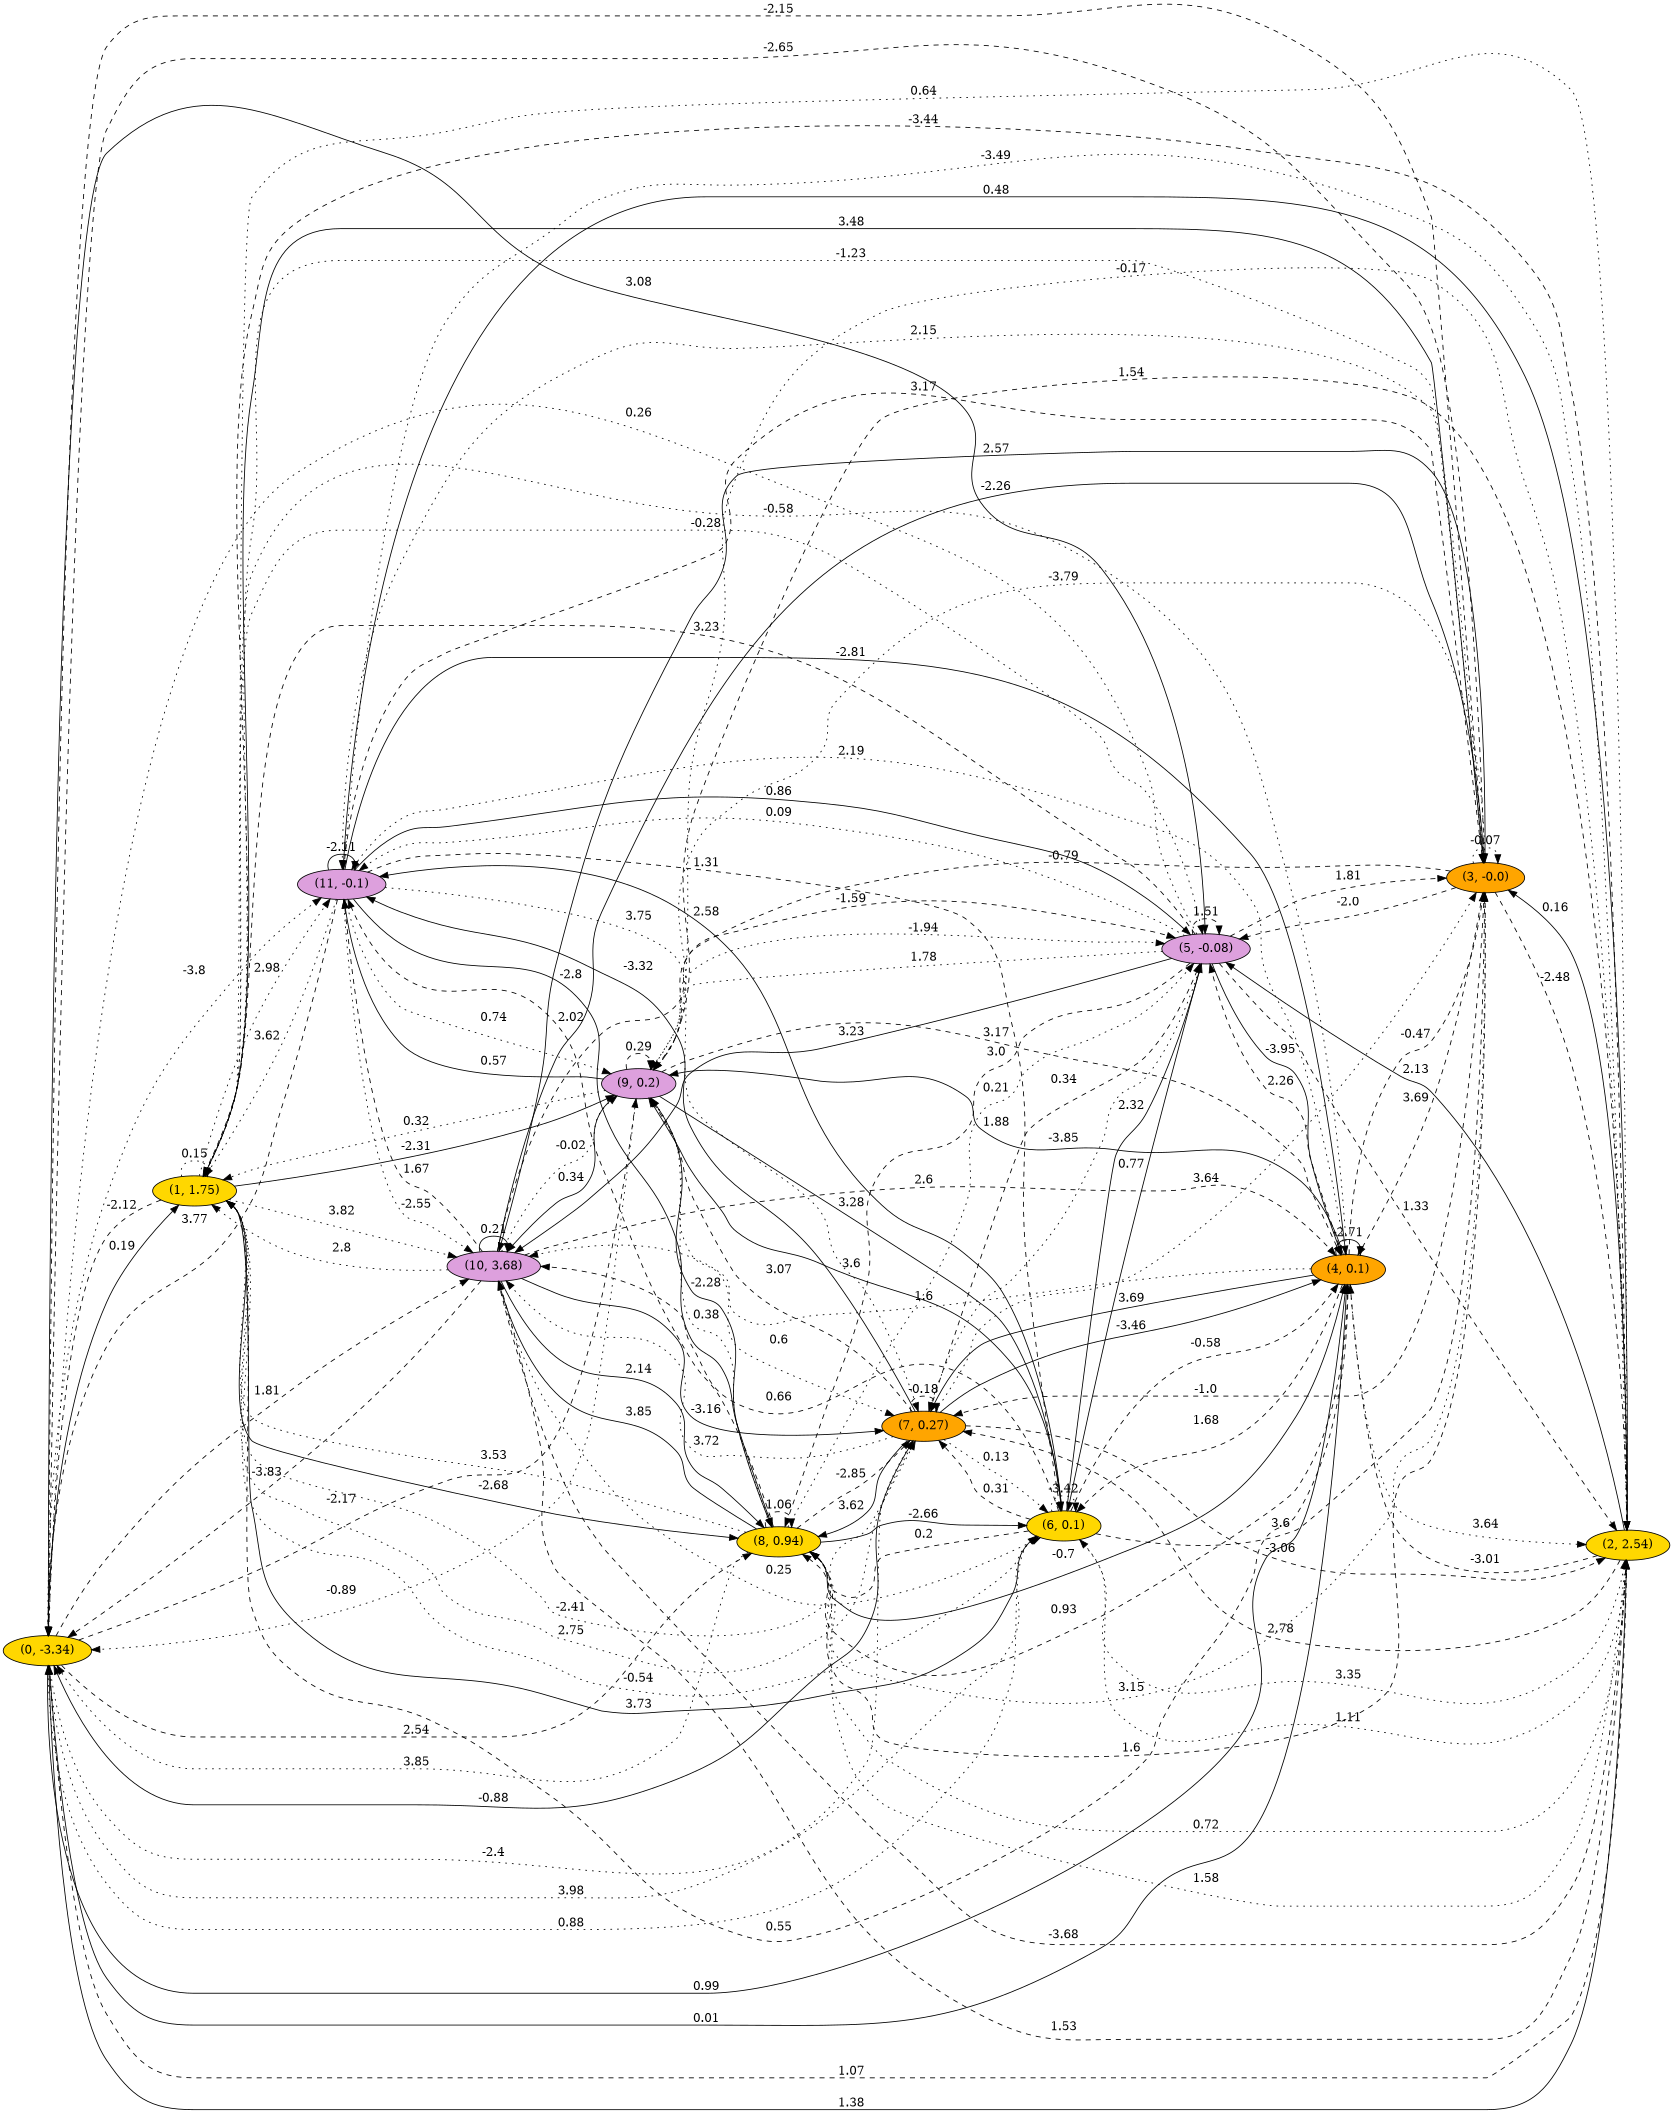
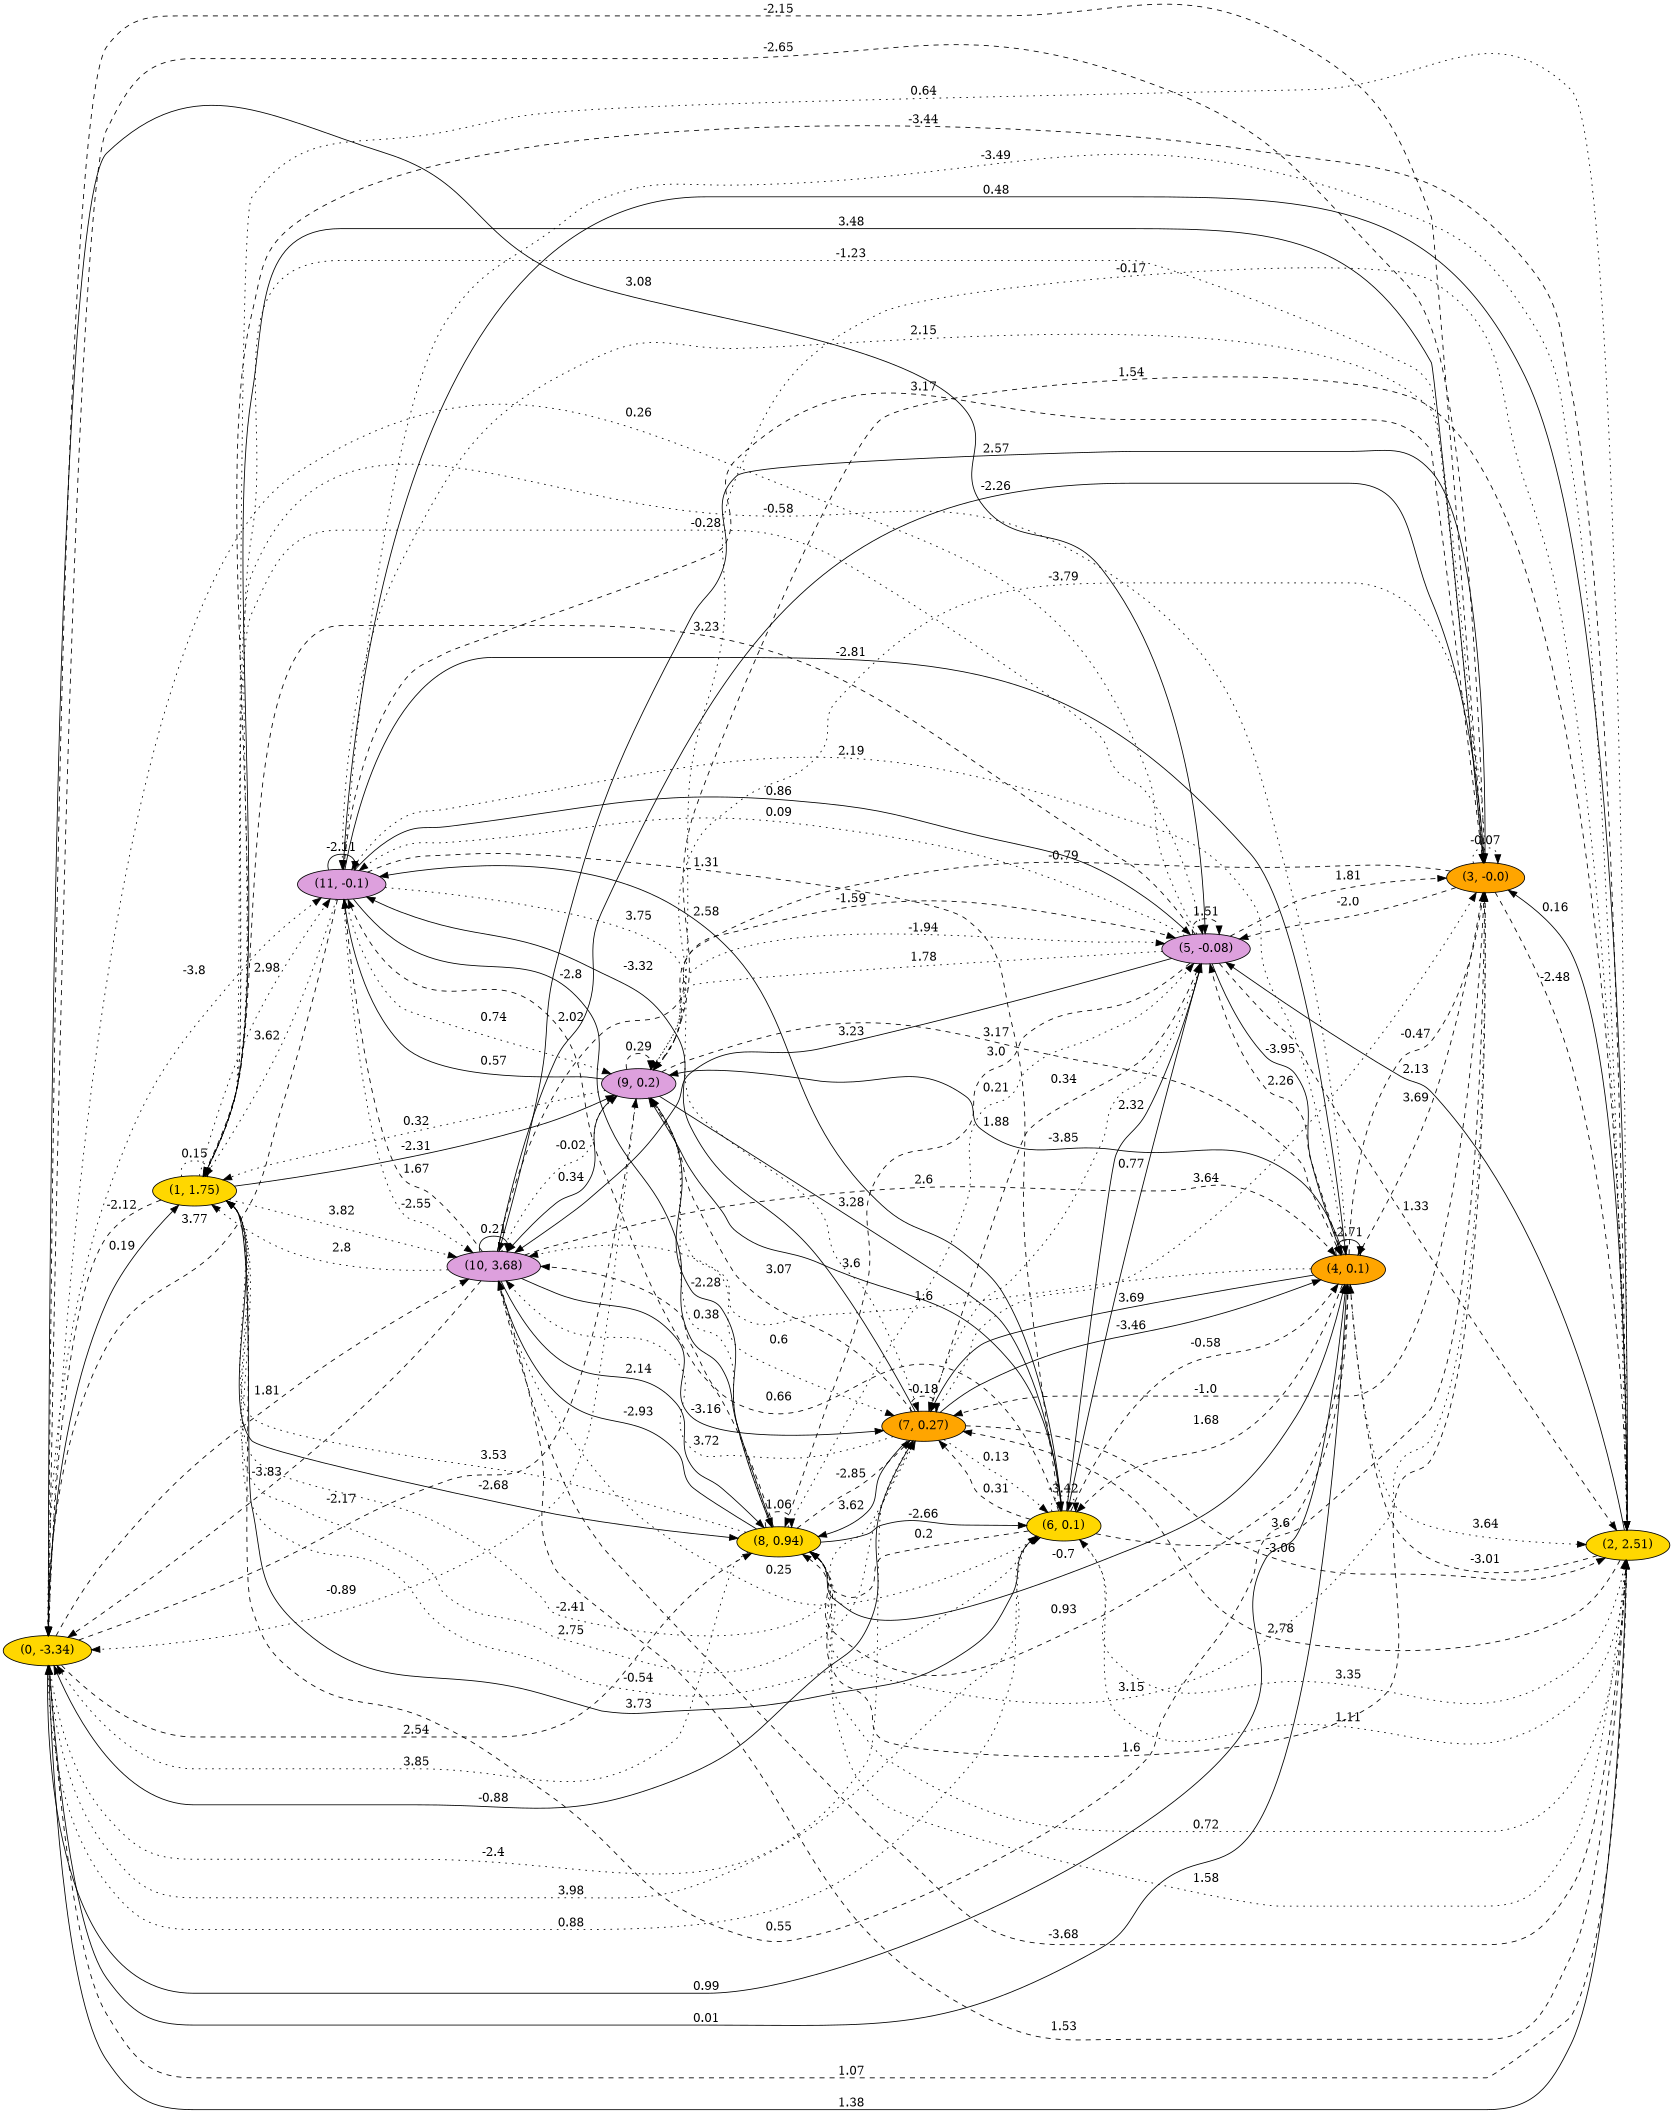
(639, 1412) -> (639, 1412)
(1628, 1545) -> (1628, 1545)
